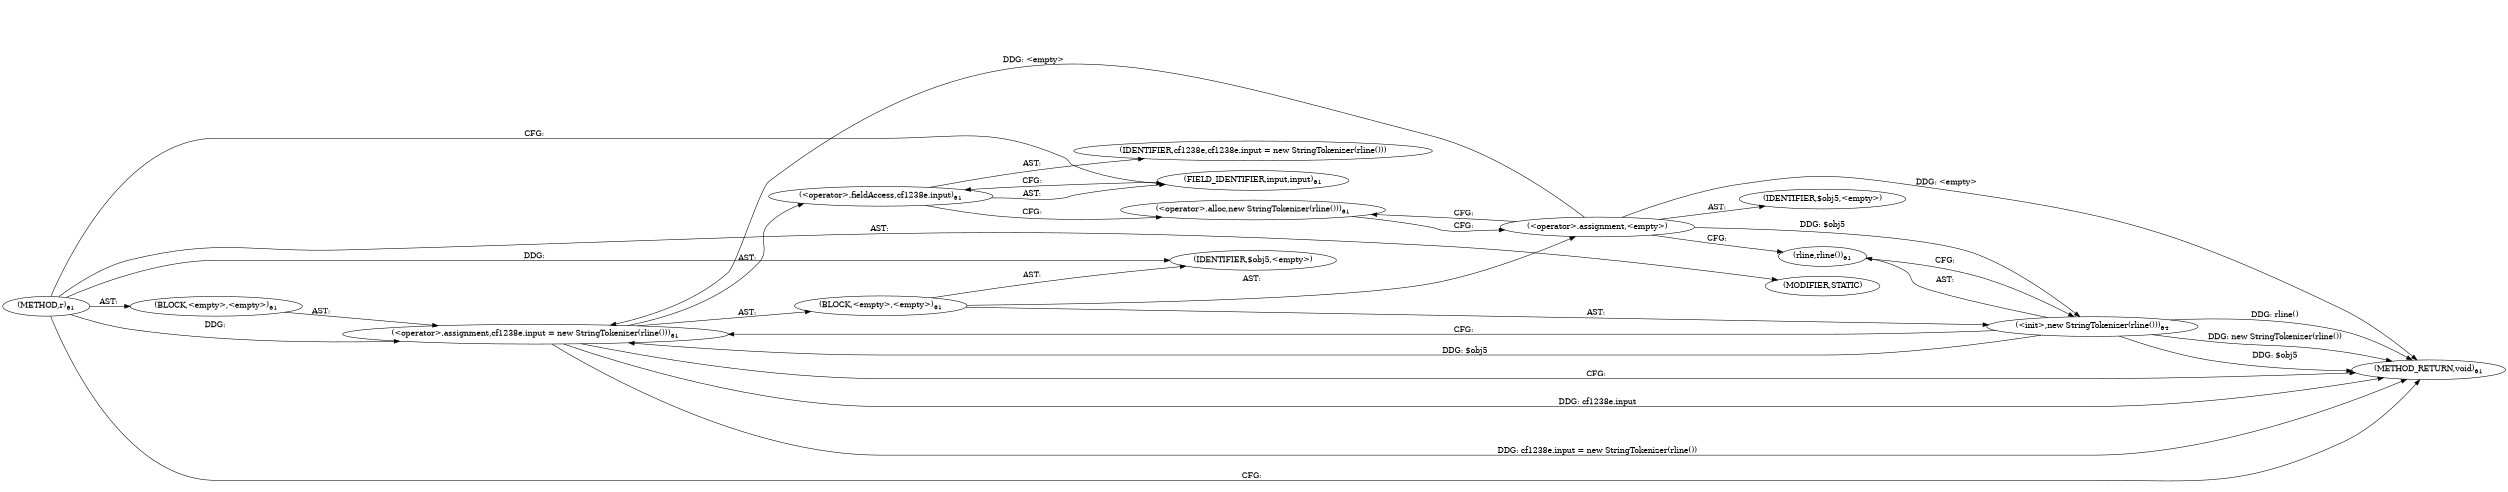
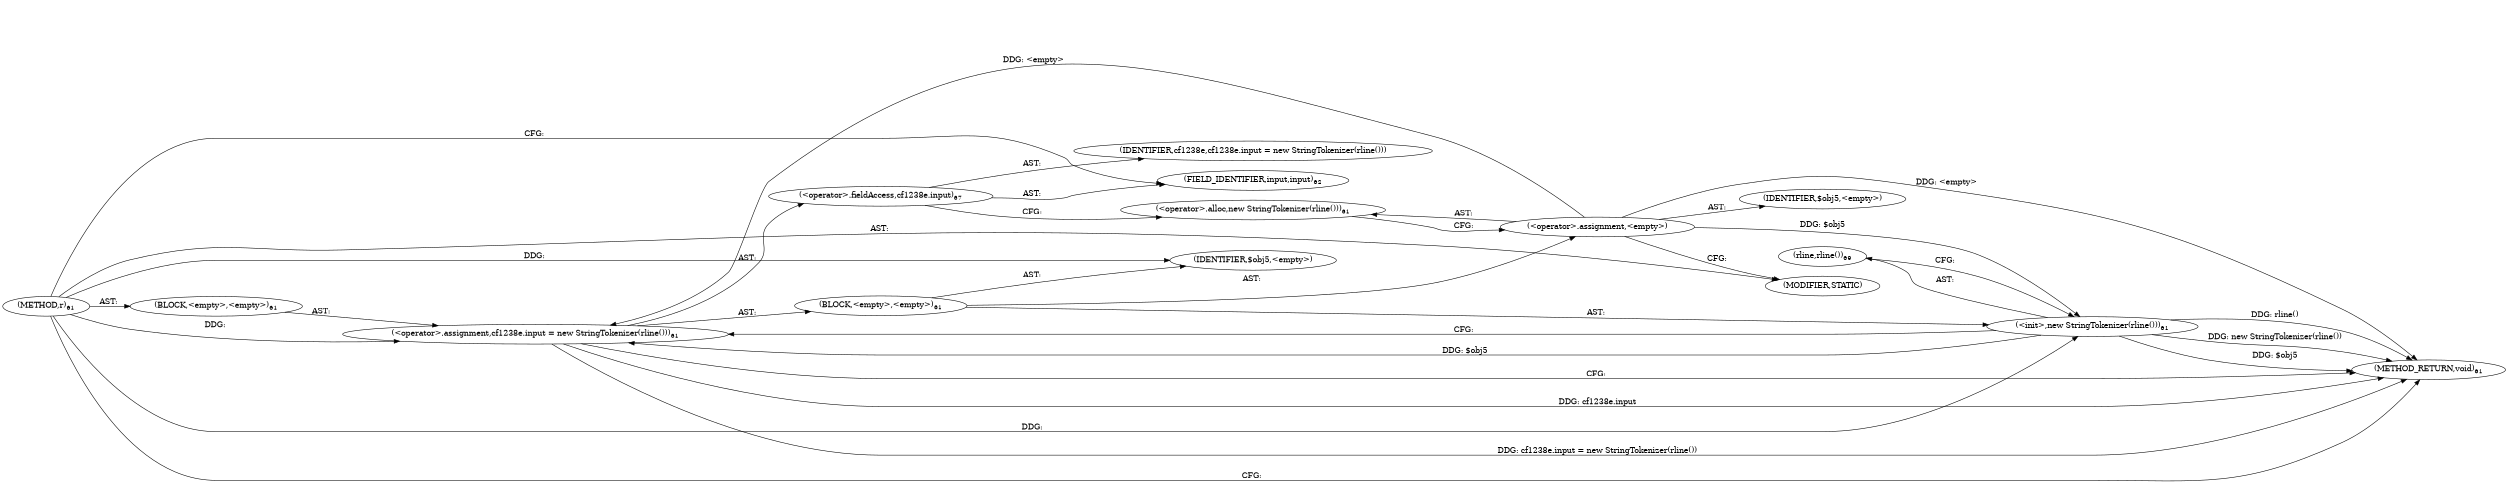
(1318, 180) -> (1318, 180)
(1065, 185) -> none
(958, 196) -> (958, 196)
(1465, 214) -> (1465, 214)
(1715, 244) -> (1699, 260)
(1848, 256) -> (1848, 256)
(2165, 326) -> (2165, 326)
none -> (1051, 432)
